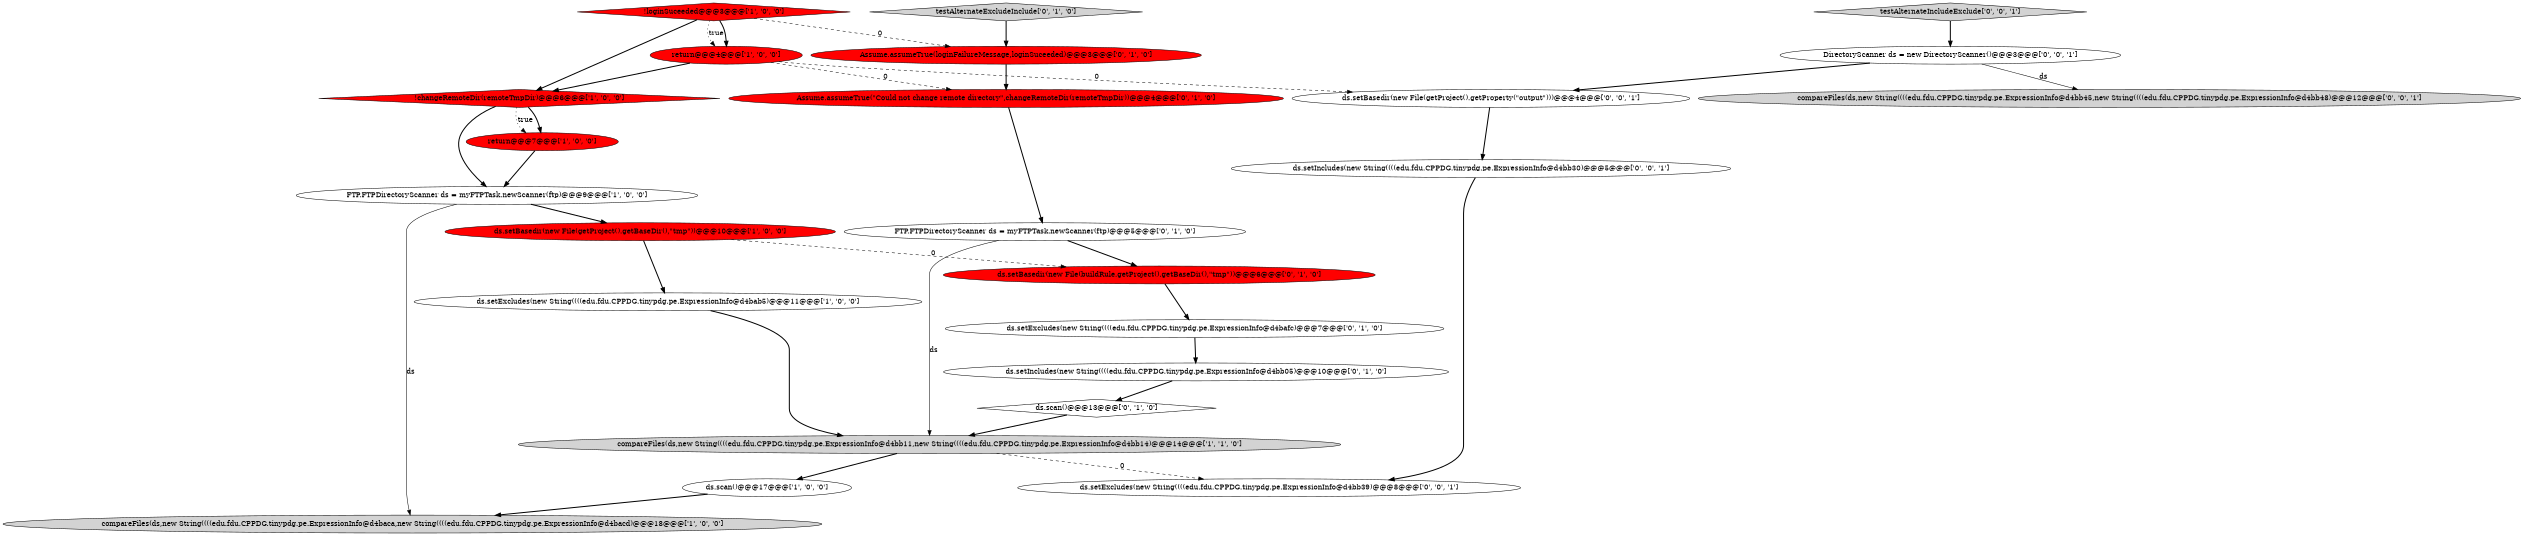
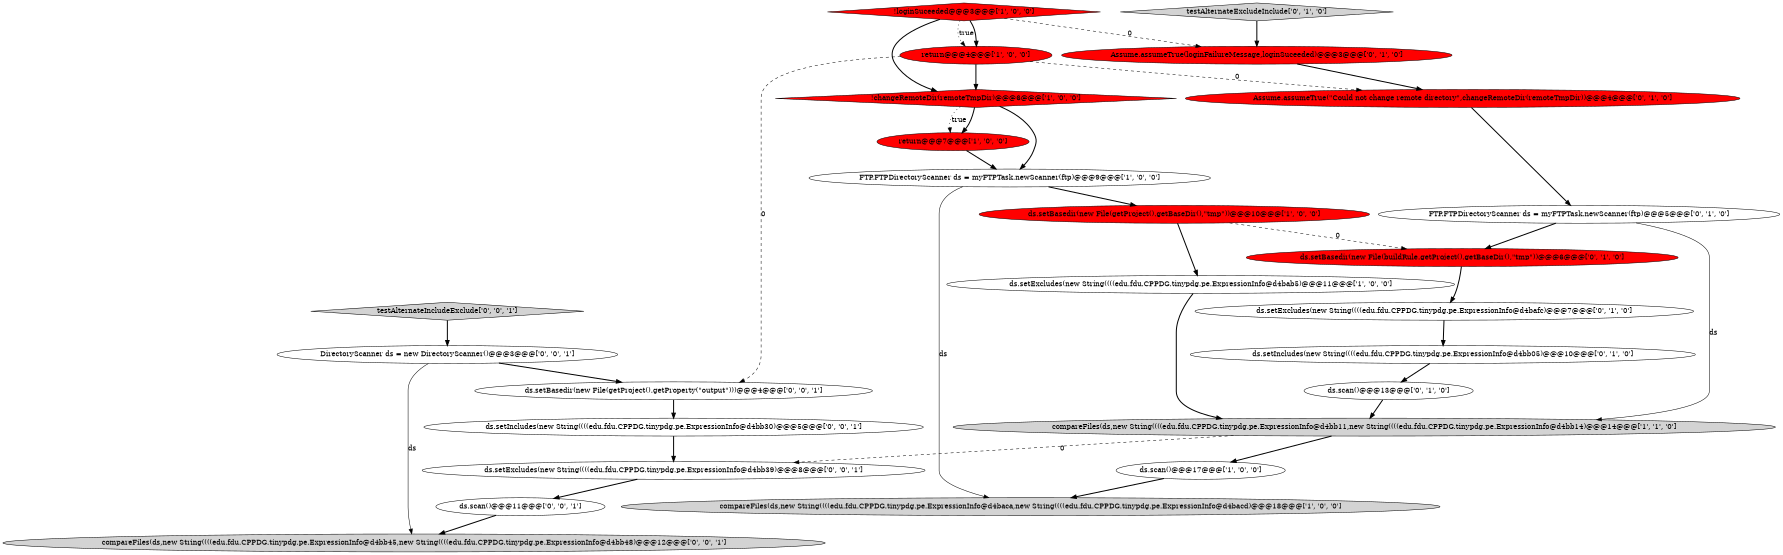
(1097, 408) -> (1389, 391)
none -> (520, 507)
